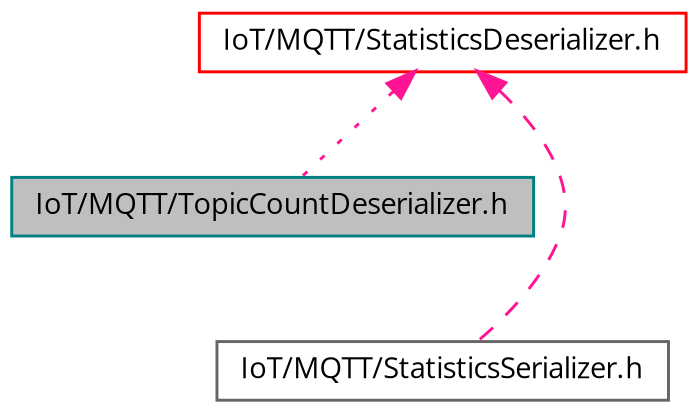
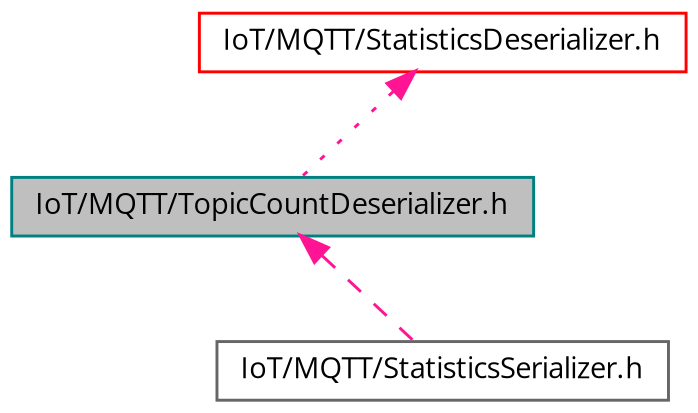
(563, 222) -> (369, 299)
